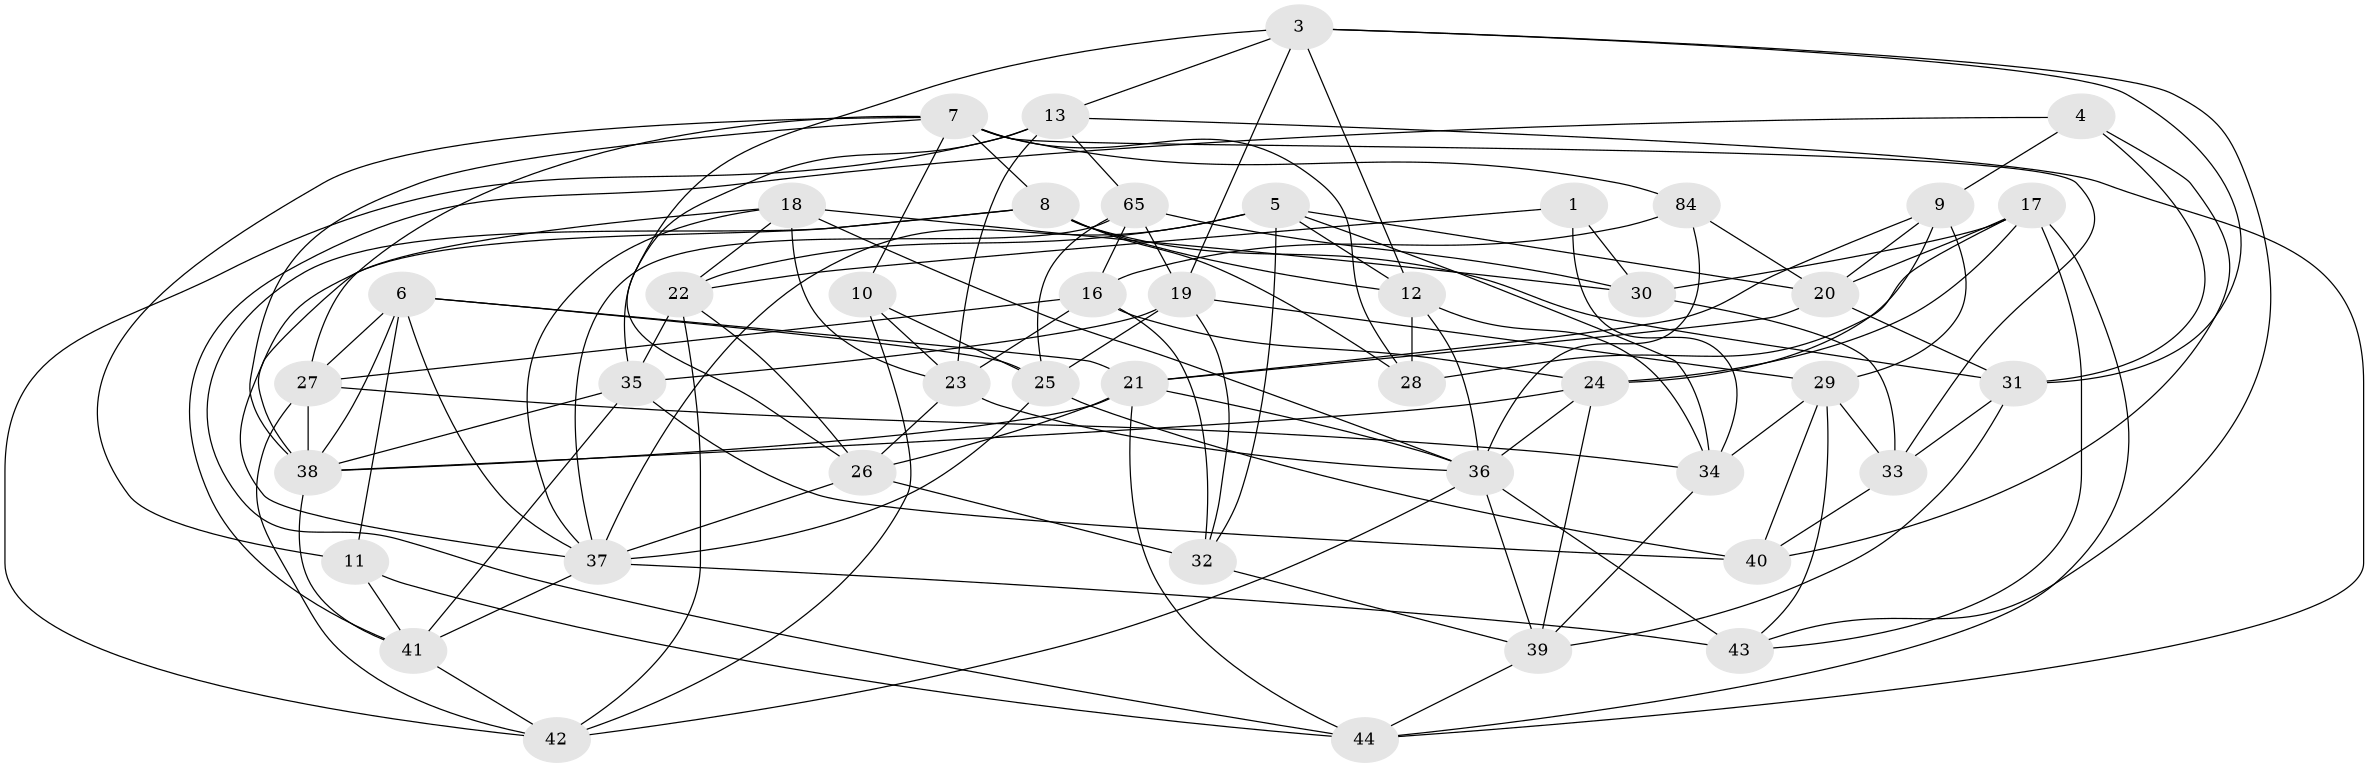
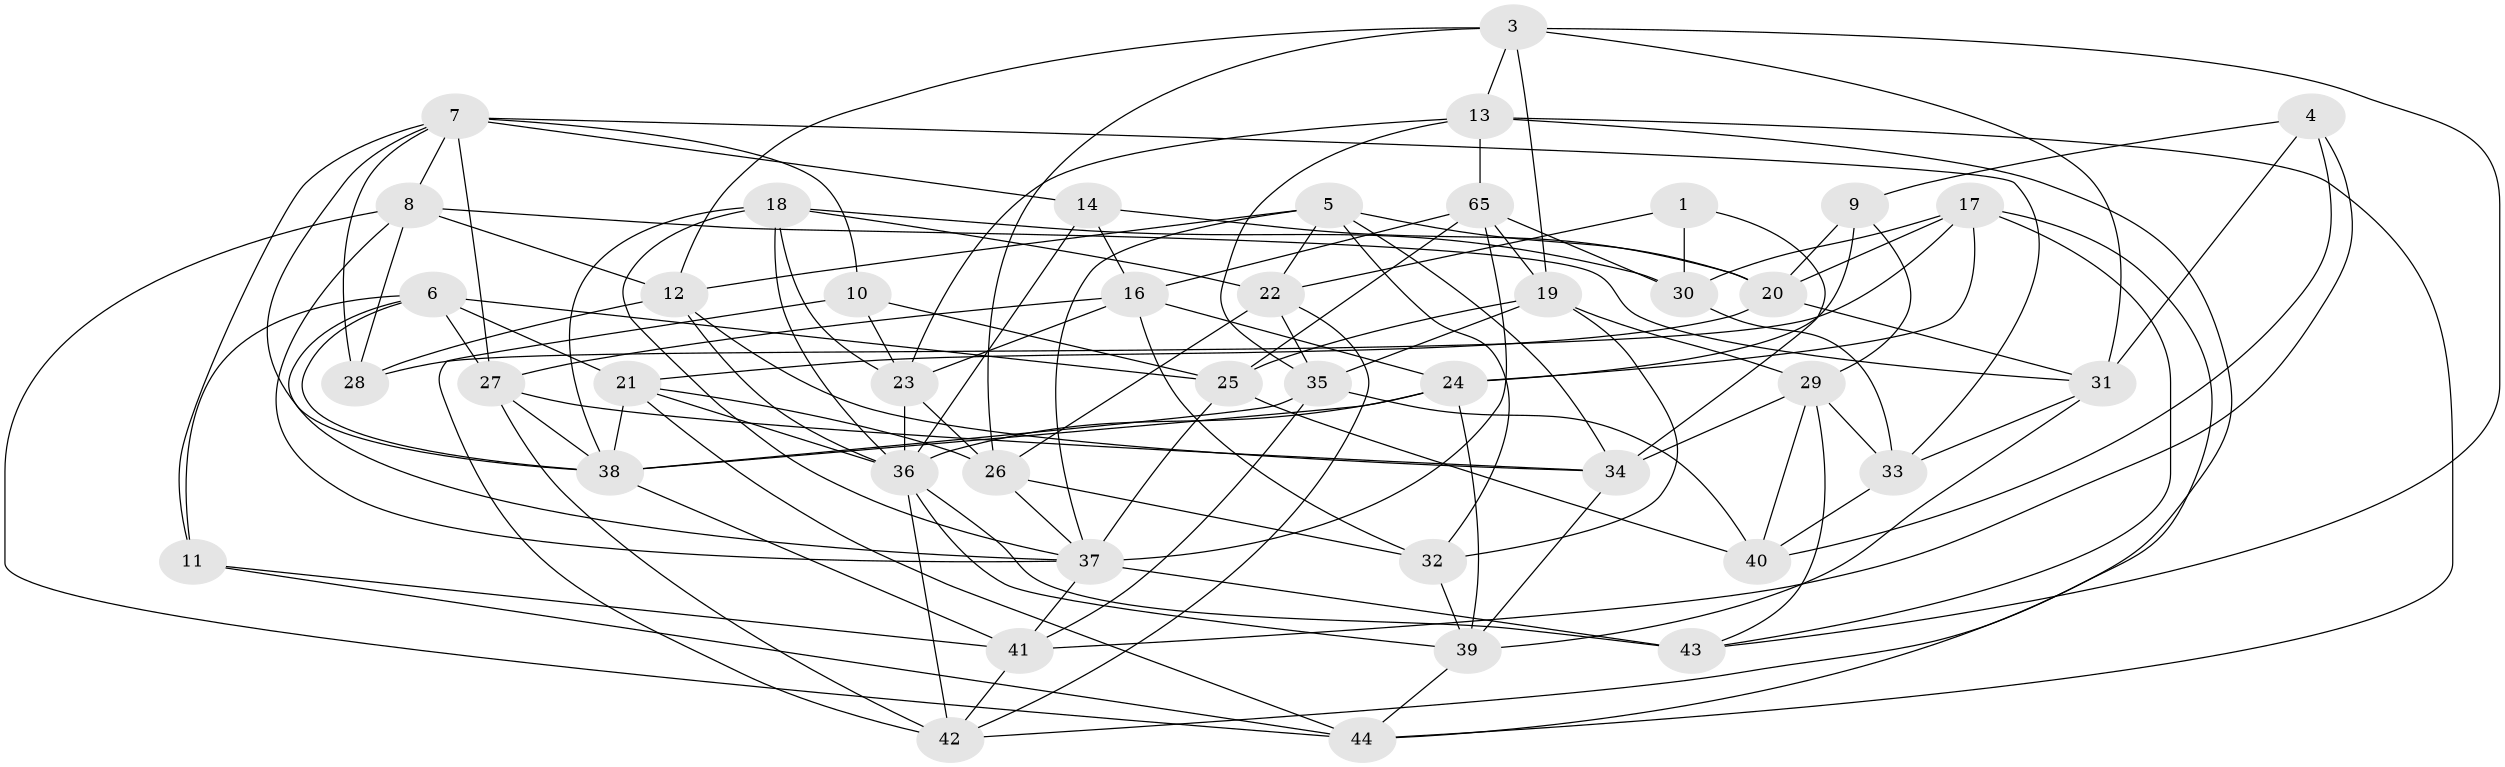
(1687, 205) -> (1088, 205)
(1736, 296) -> none
